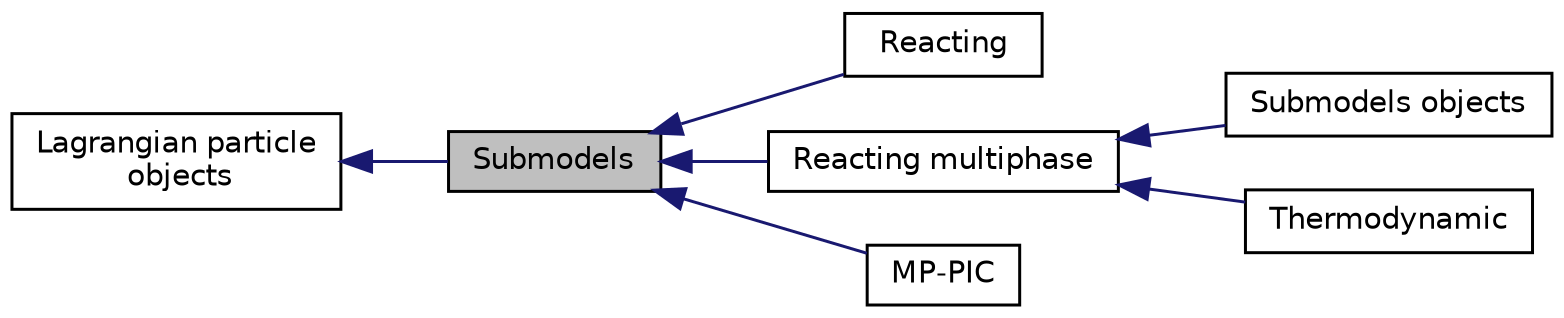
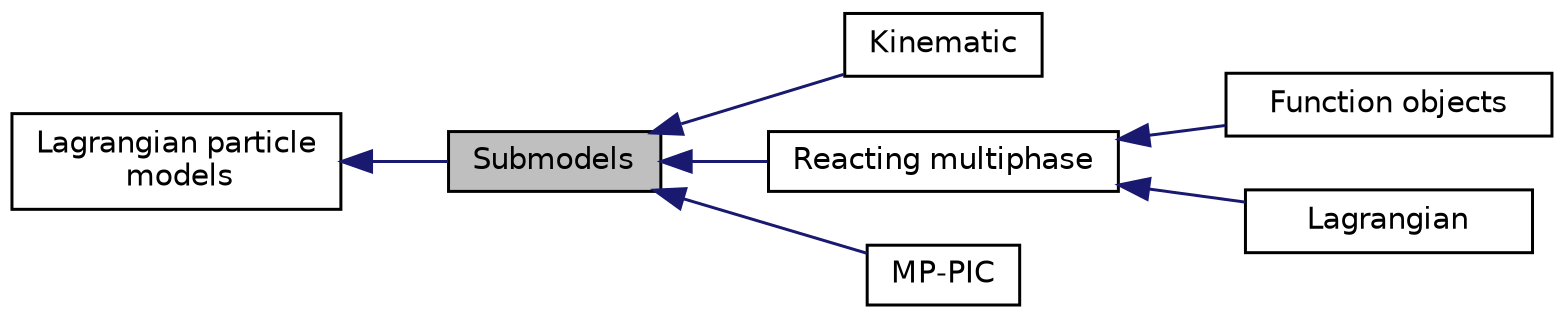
(943, 45) -> (943, 45)
(1389, 105) -> (1389, 105)
(176, 161) -> (176, 161)
(1389, 221) -> (1389, 221)
